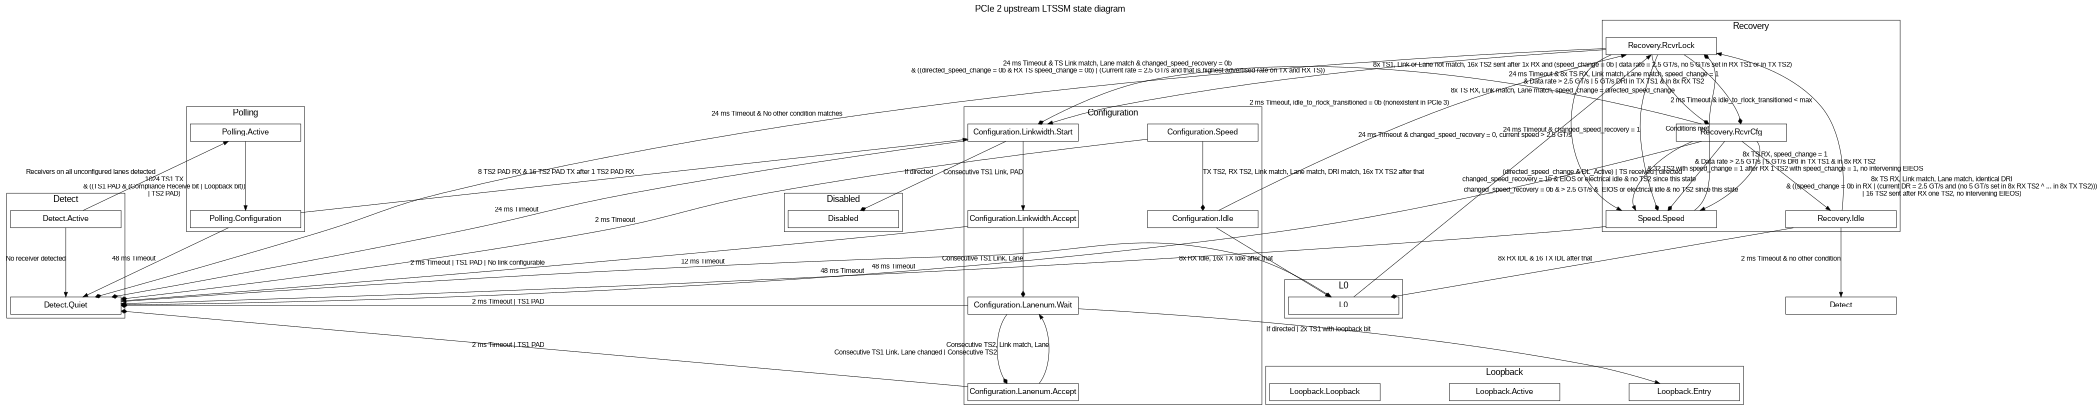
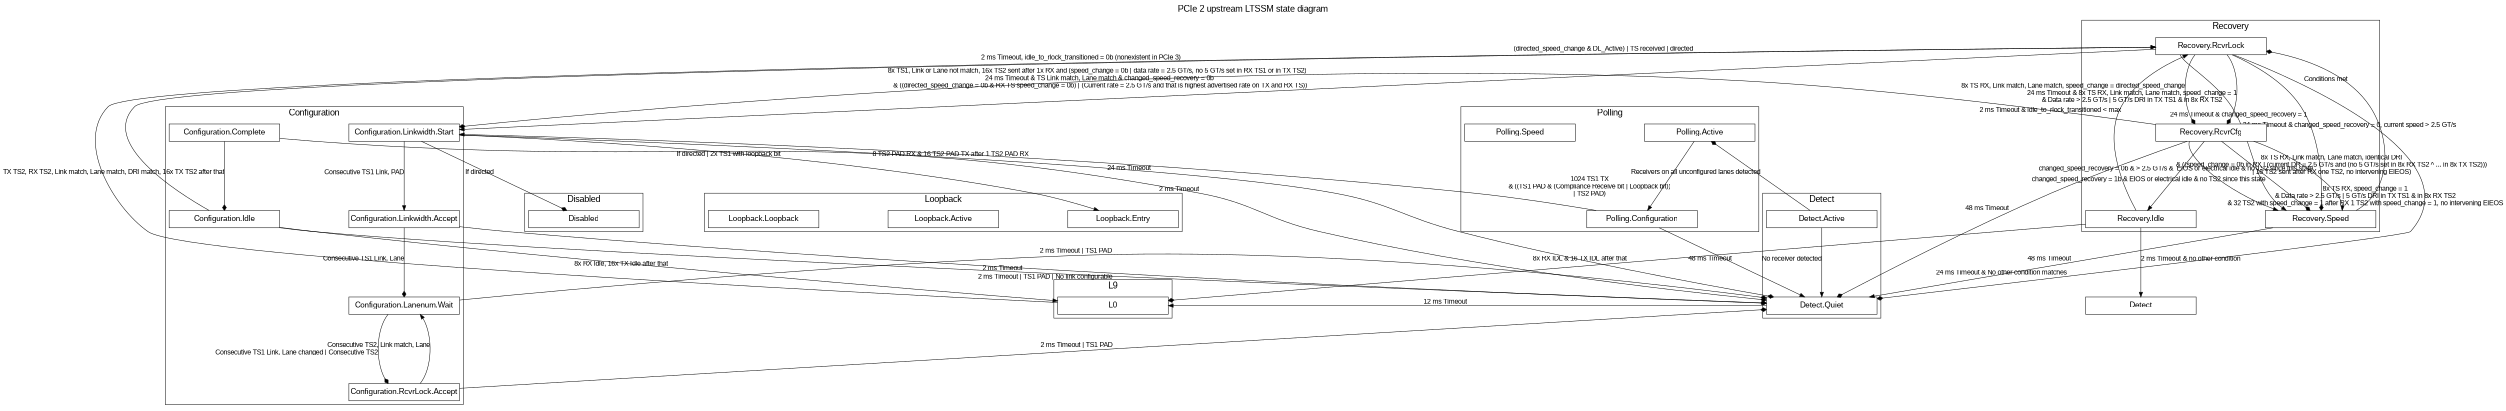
(1203, 133) -> (224, 133)
none -> (1520, 133)
(153, 177) -> (1763, 178)
(1661, 219) -> (2321, 219)
none -> (1020, 272)
(1344, 286) -> (1113, 286)
(1369, 333) -> (779, 158)
(1023, 392) -> (404, 392)
